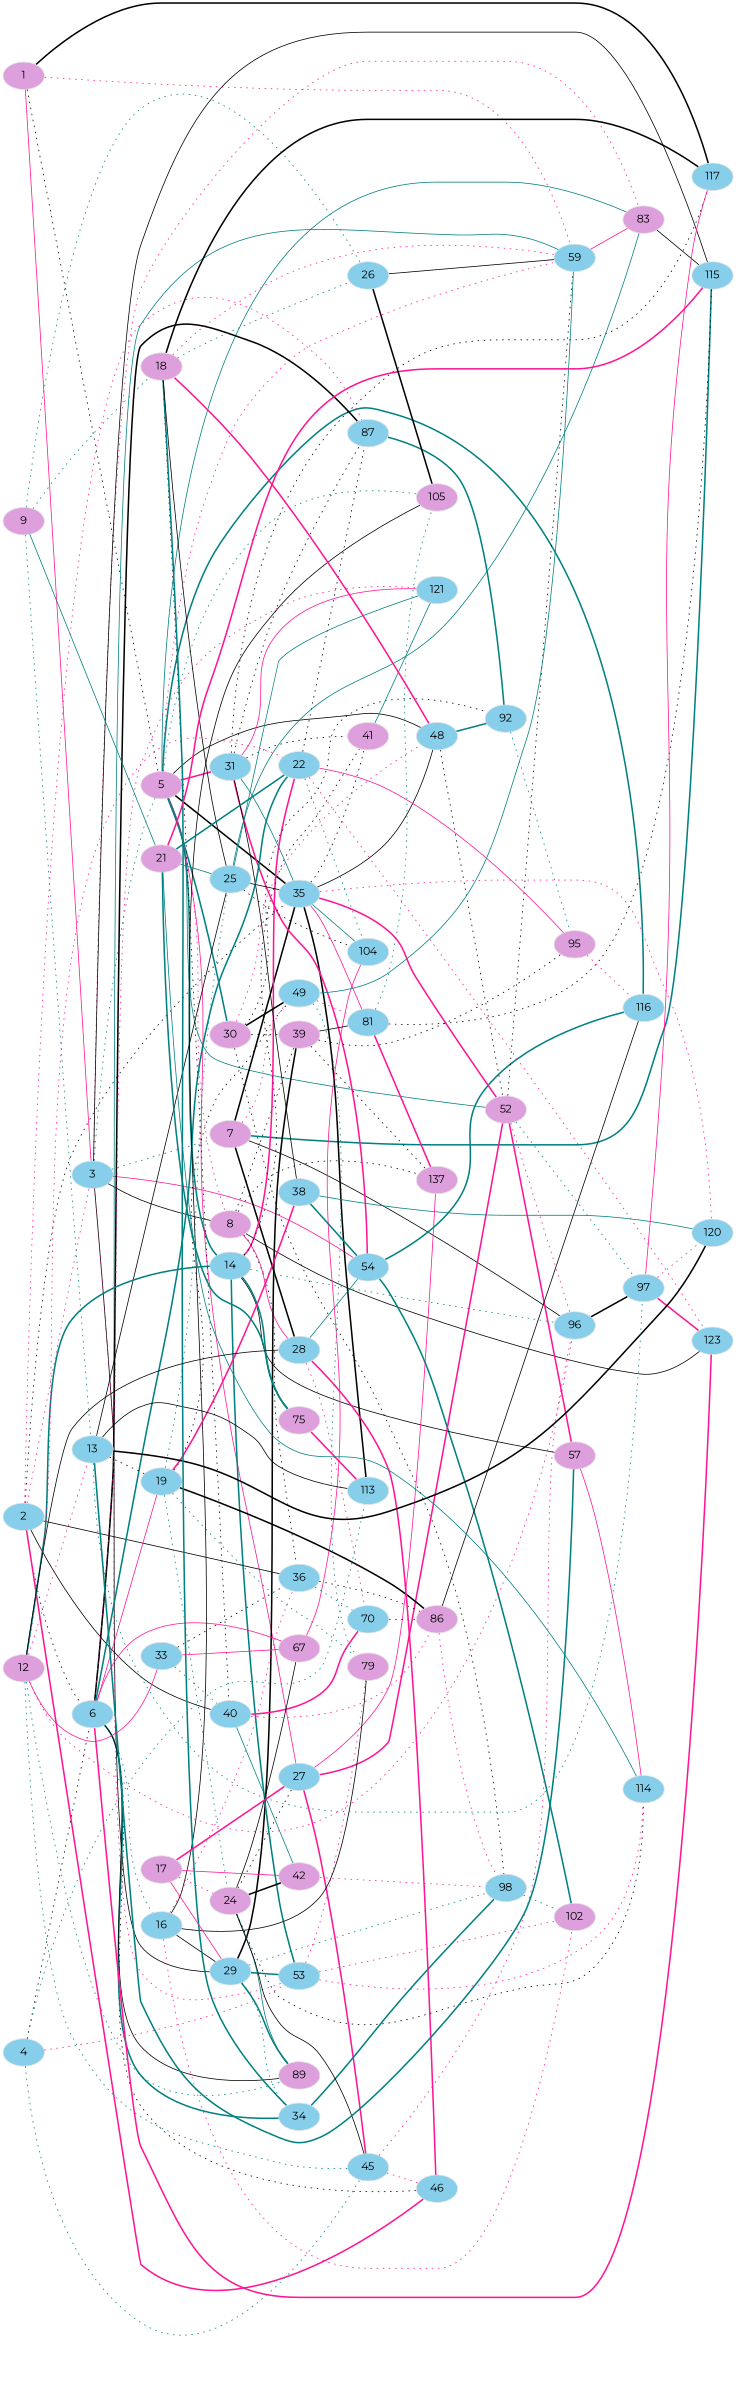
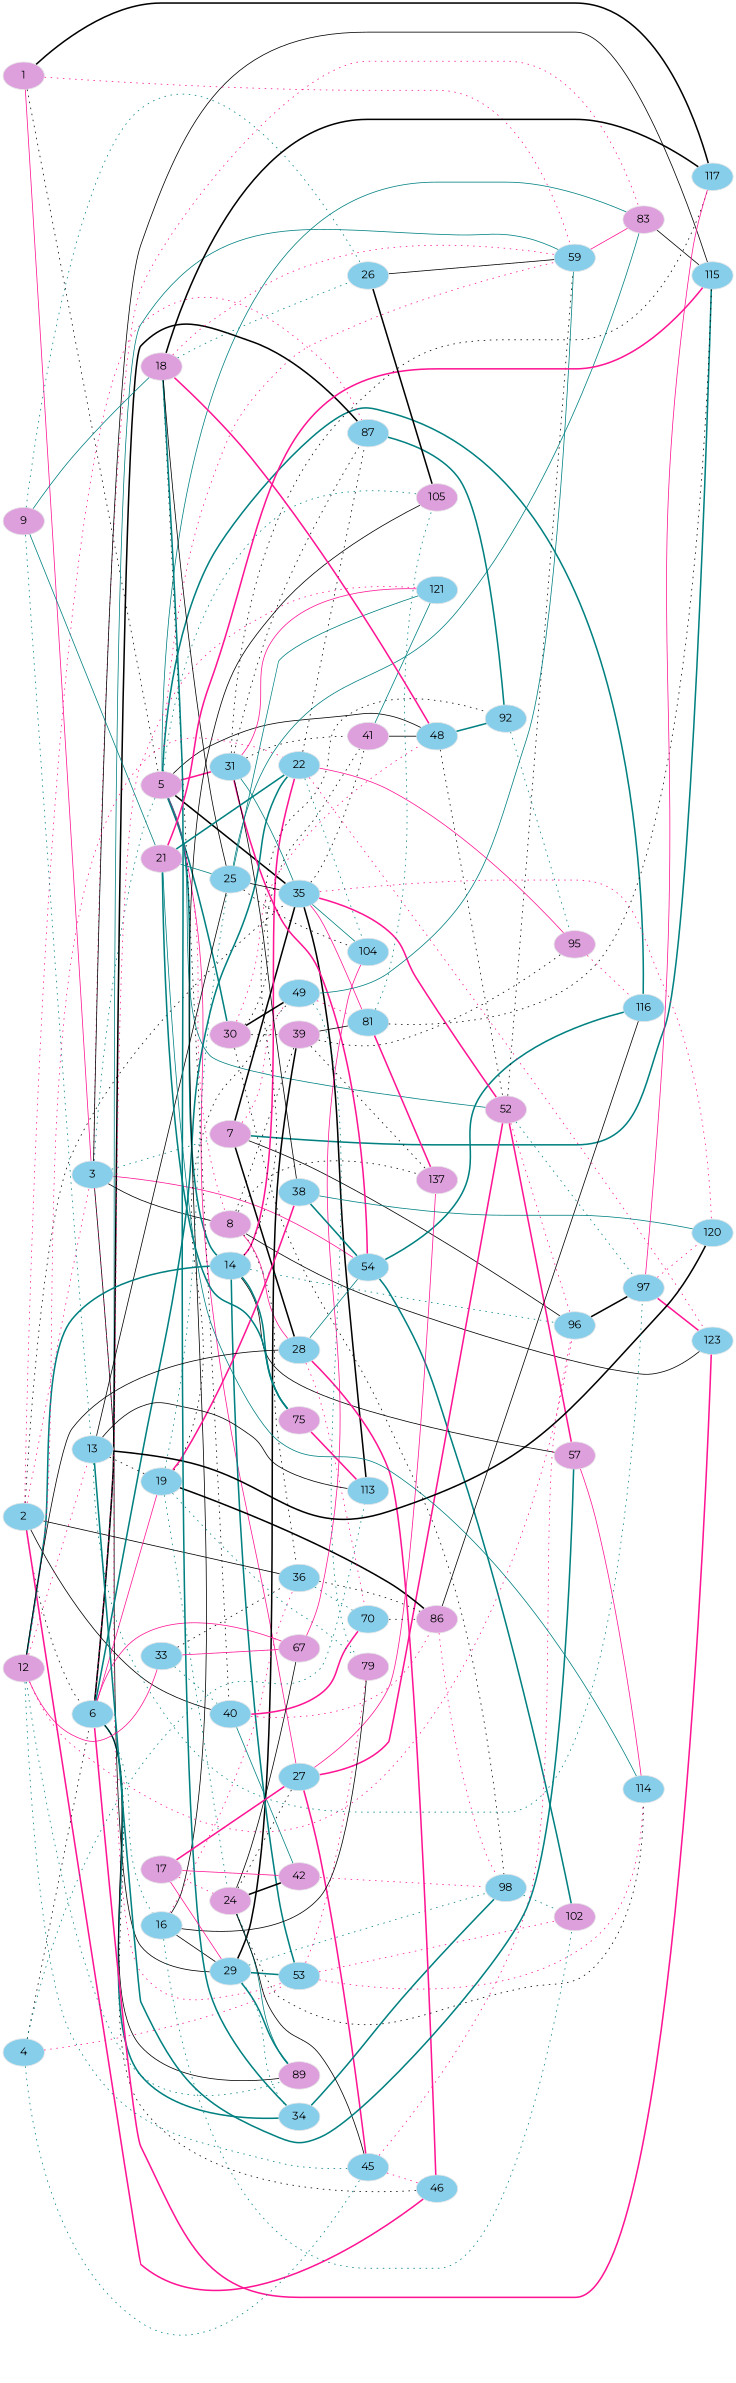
(88, 440) -> (88, 440)
(394, 834) -> (400, 736)
(381, 2268) -> (381, 2268)
